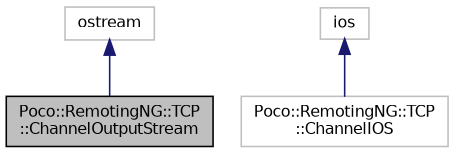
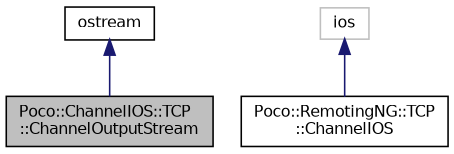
(110, 24) -> (110, 24)
(110, 121) -> (110, 121)
(345, 121) -> (345, 121)
